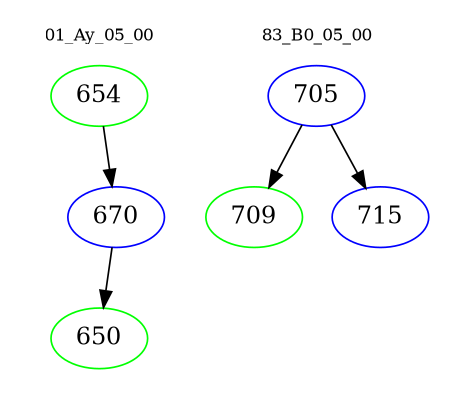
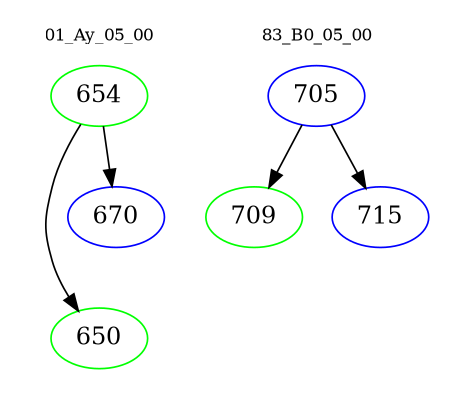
(109, 269) -> (47, 209)
